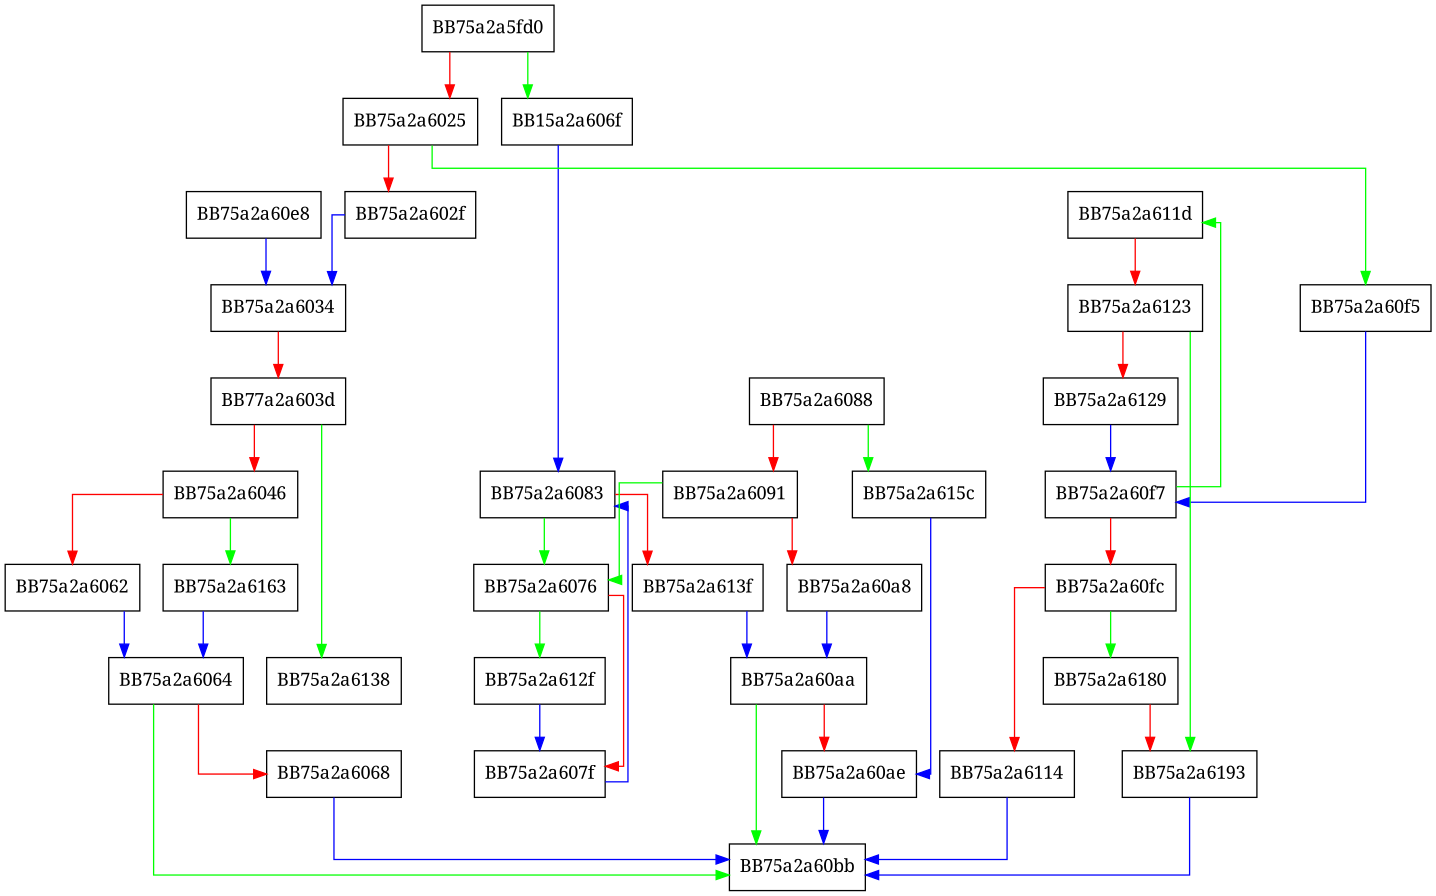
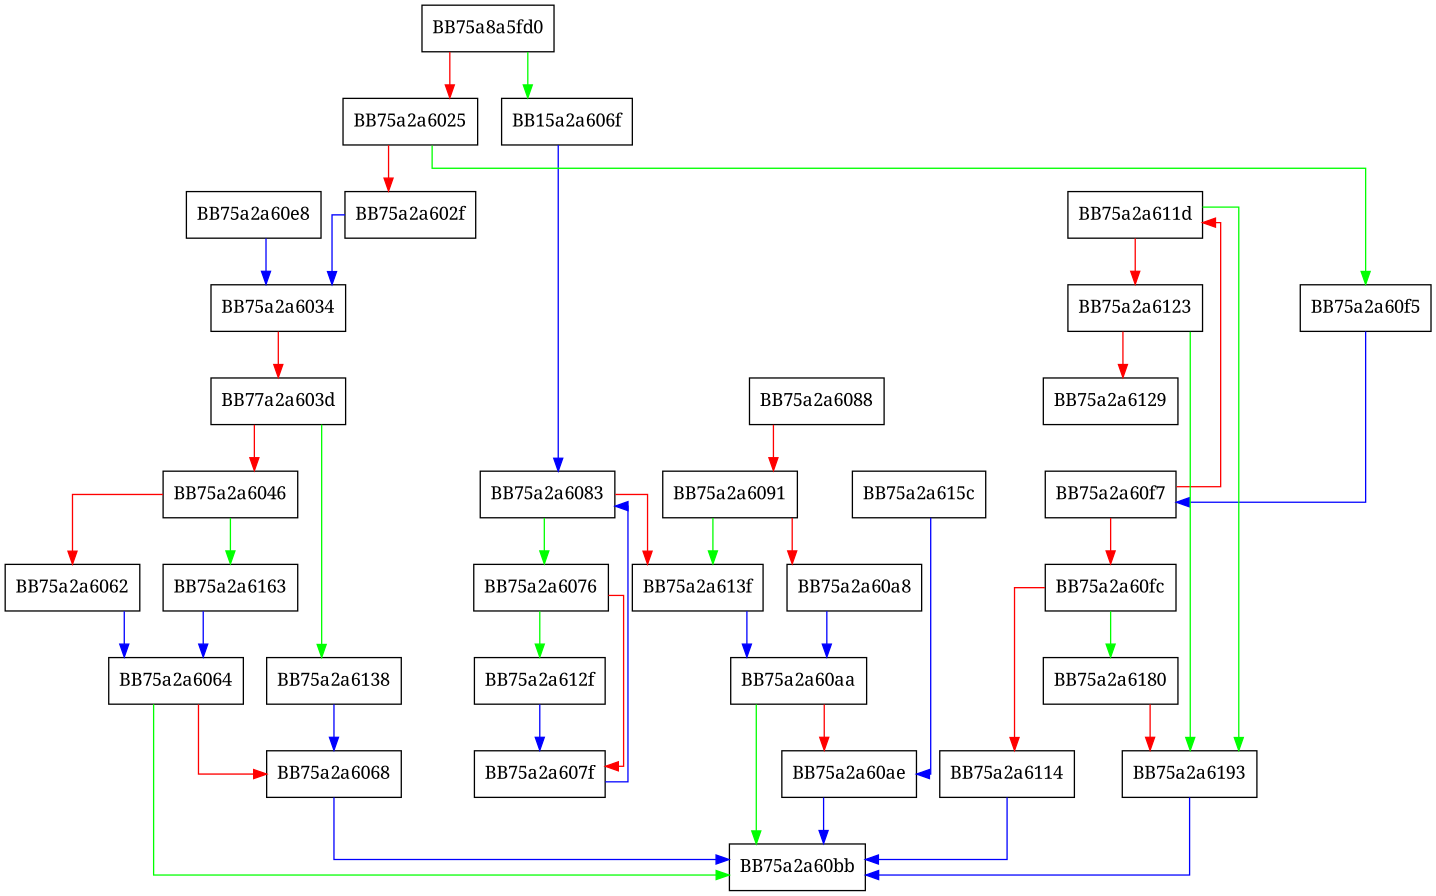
(488, 28) -> (488, 28)
(1221, 374) -> (1221, 374)
(868, 441) -> none
(1111, 441) -> none
none -> (1239, 454)
(619, 510) -> (713, 534)
none -> (334, 721)
